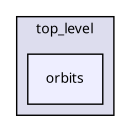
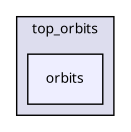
(65, 30) -> (65, 30)
